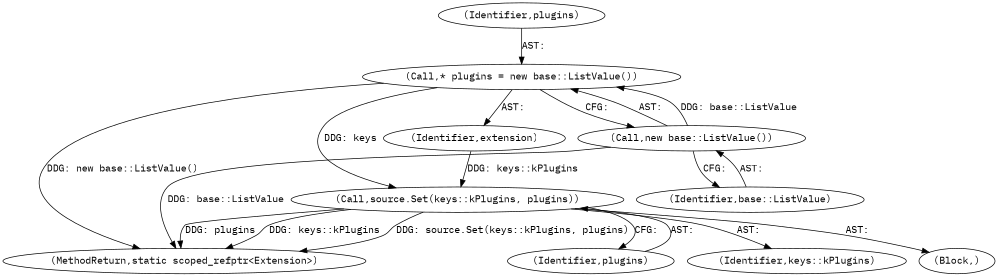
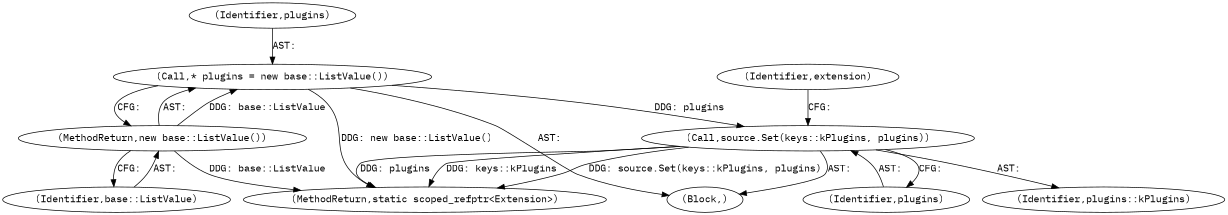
(500, 105) -> (510, 133)
(351, 138) -> (689, 108)
(692, 138) -> (162, 138)
(523, 169) -> (823, 108)
(797, 261) -> (1104, 200)
